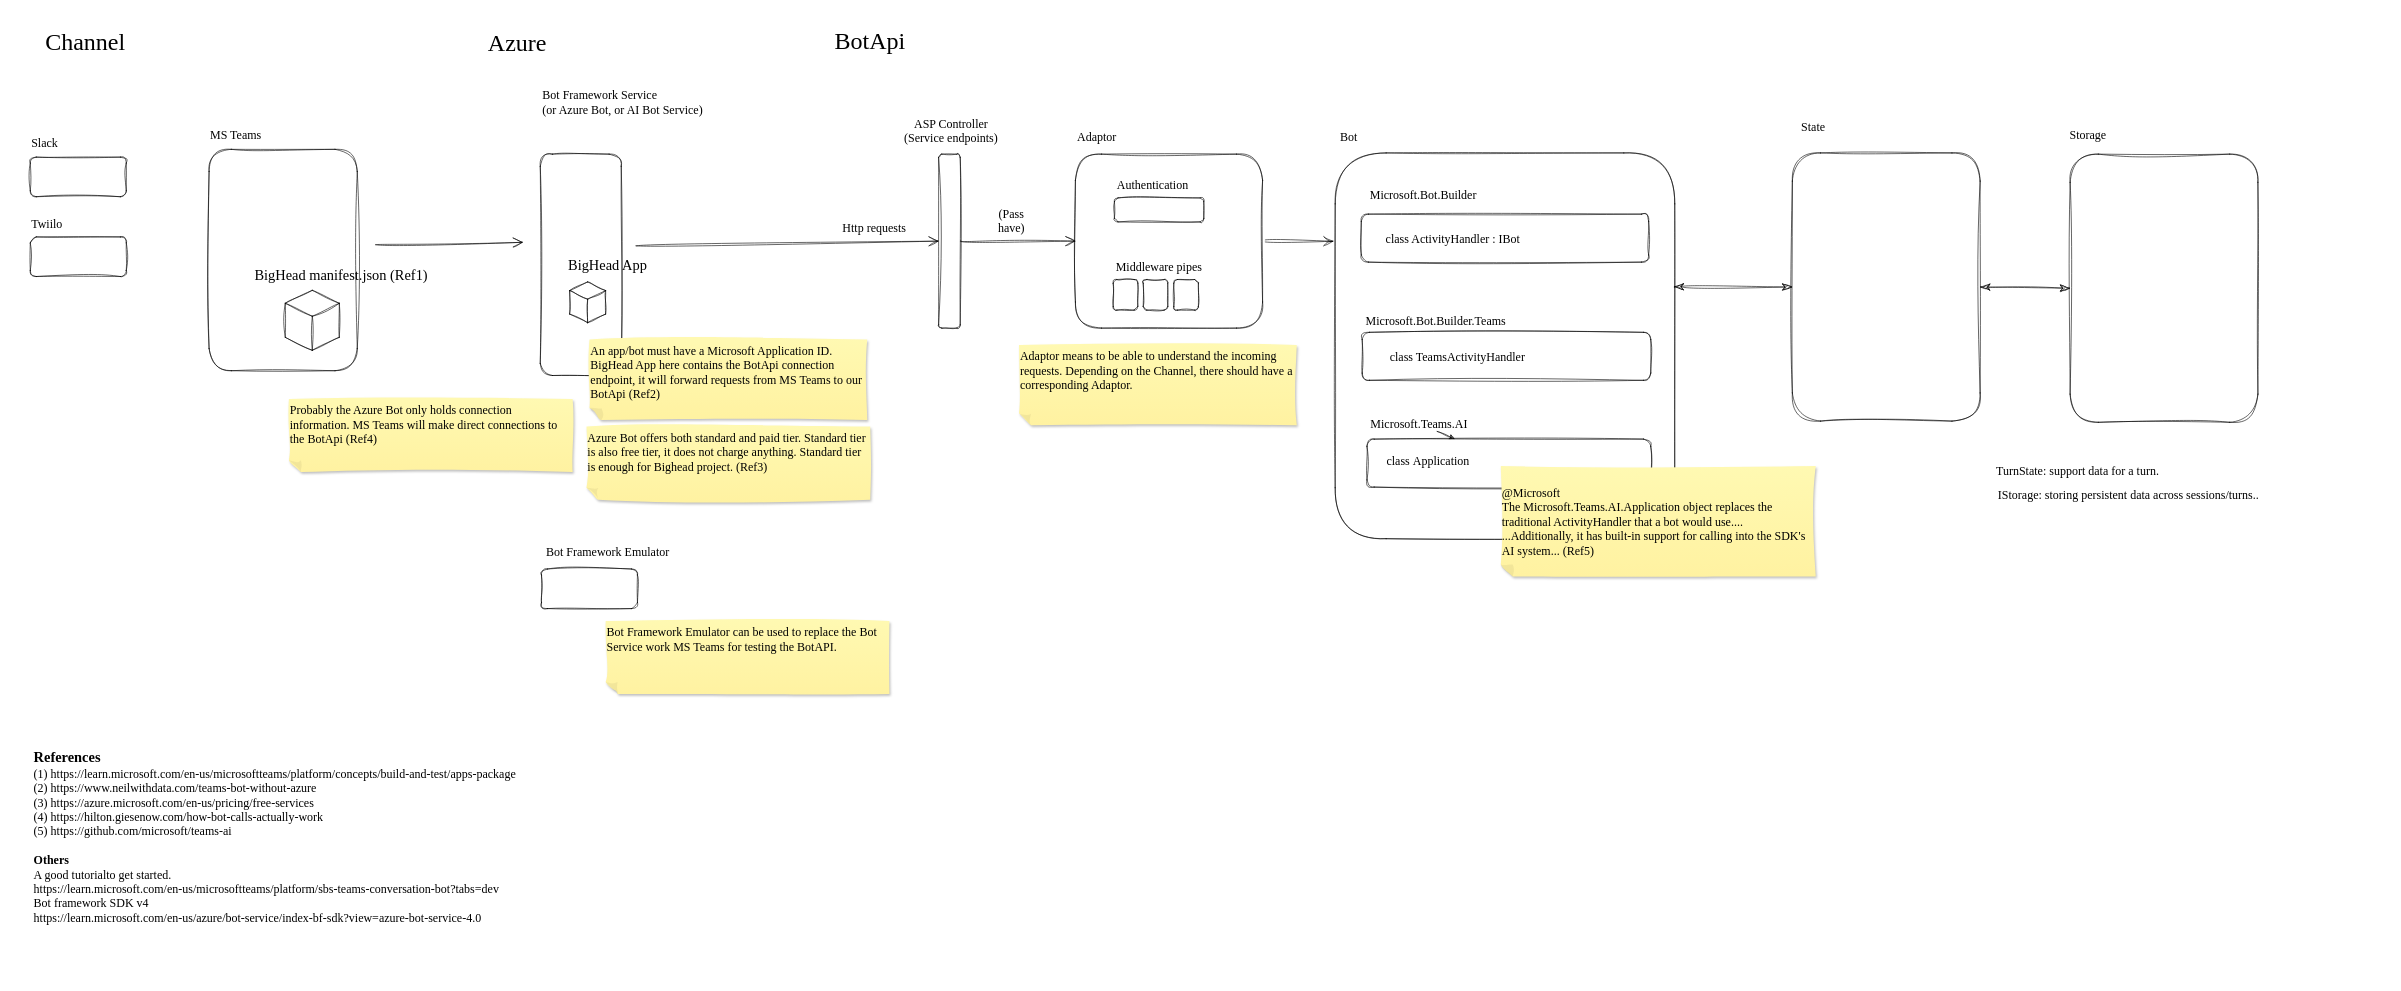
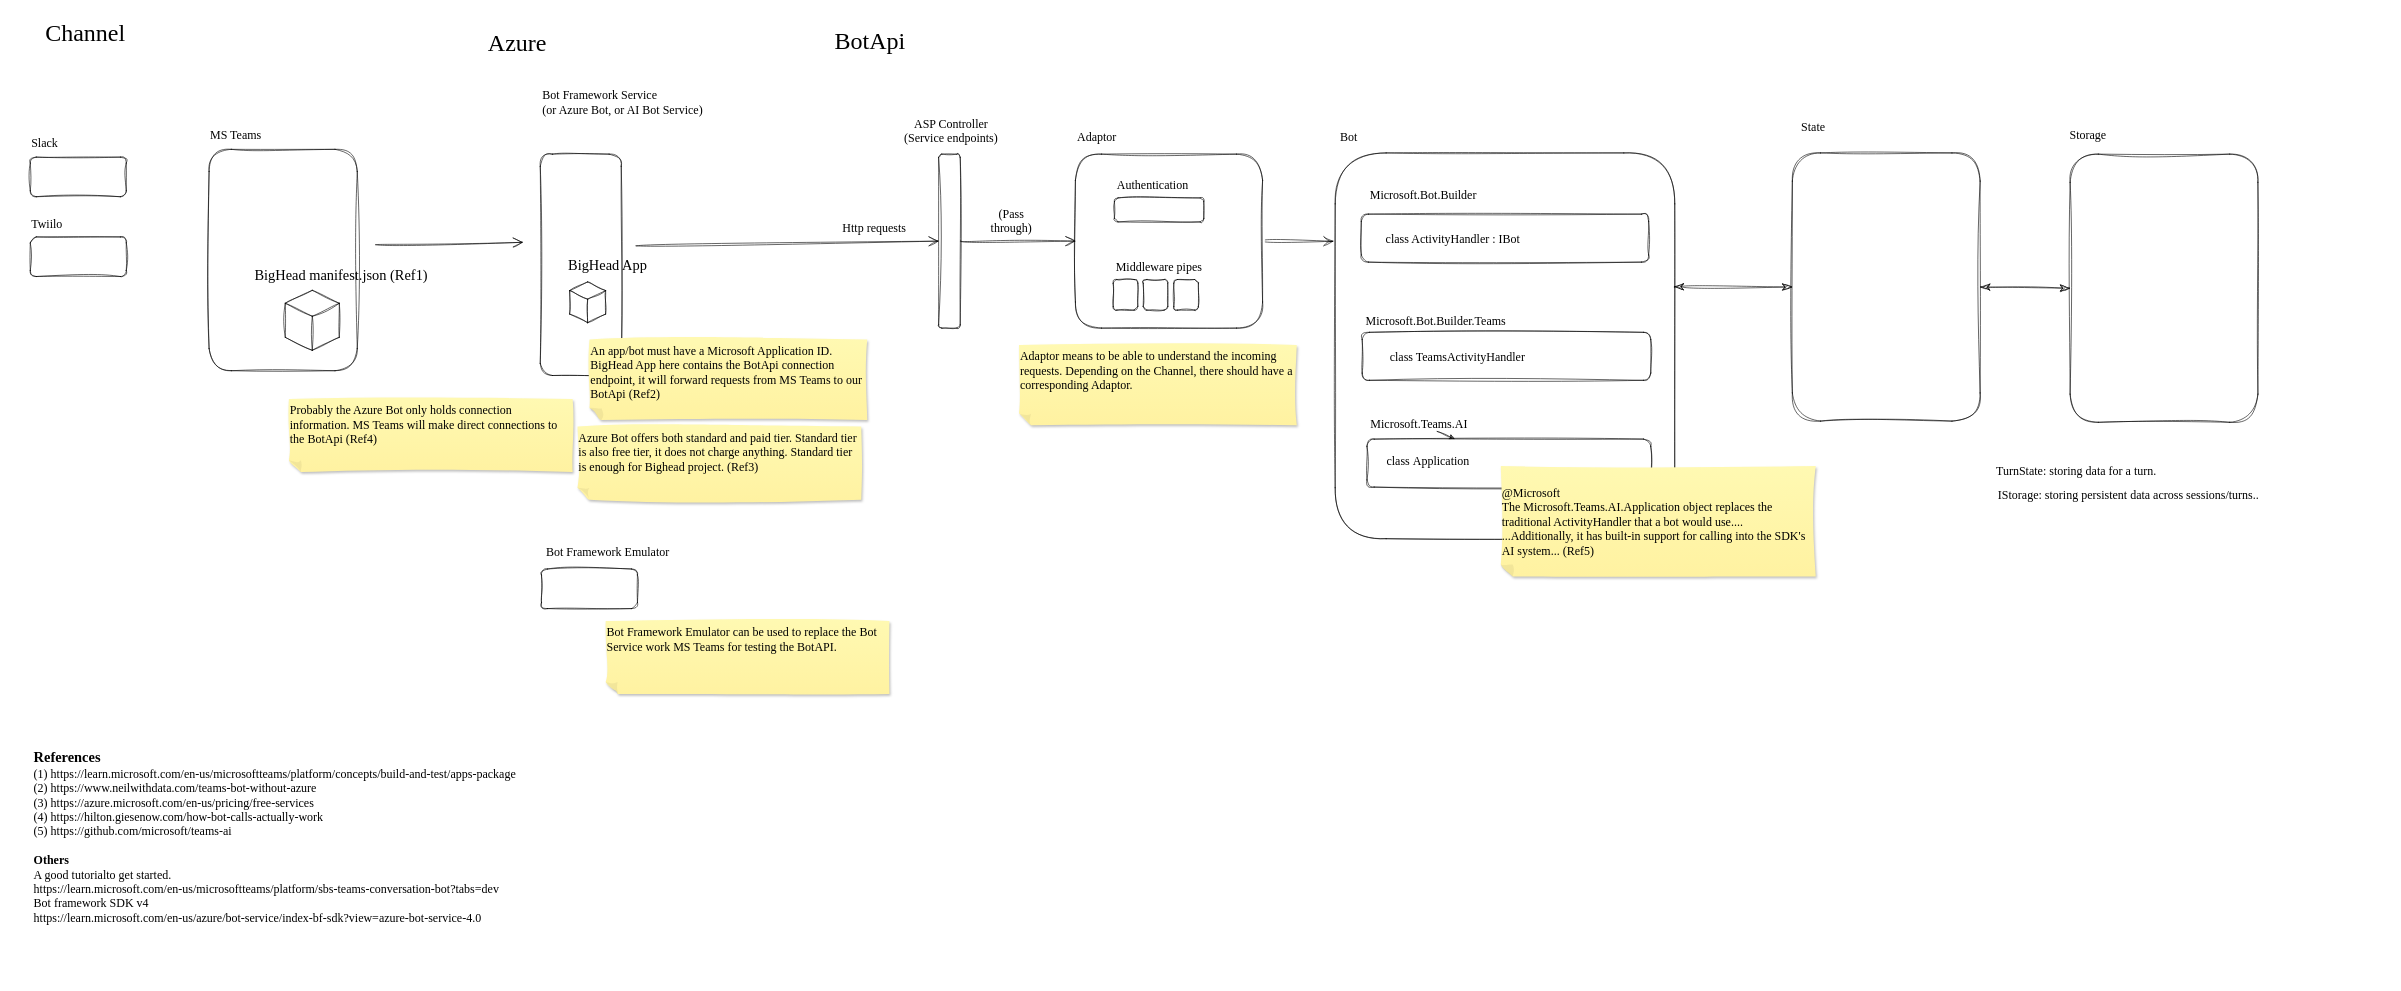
(86, 42) -> (86, 33)
(1012, 221) -> (1012, 221)
(728, 463) -> (719, 463)
(2103, 471) -> (2102, 471)
